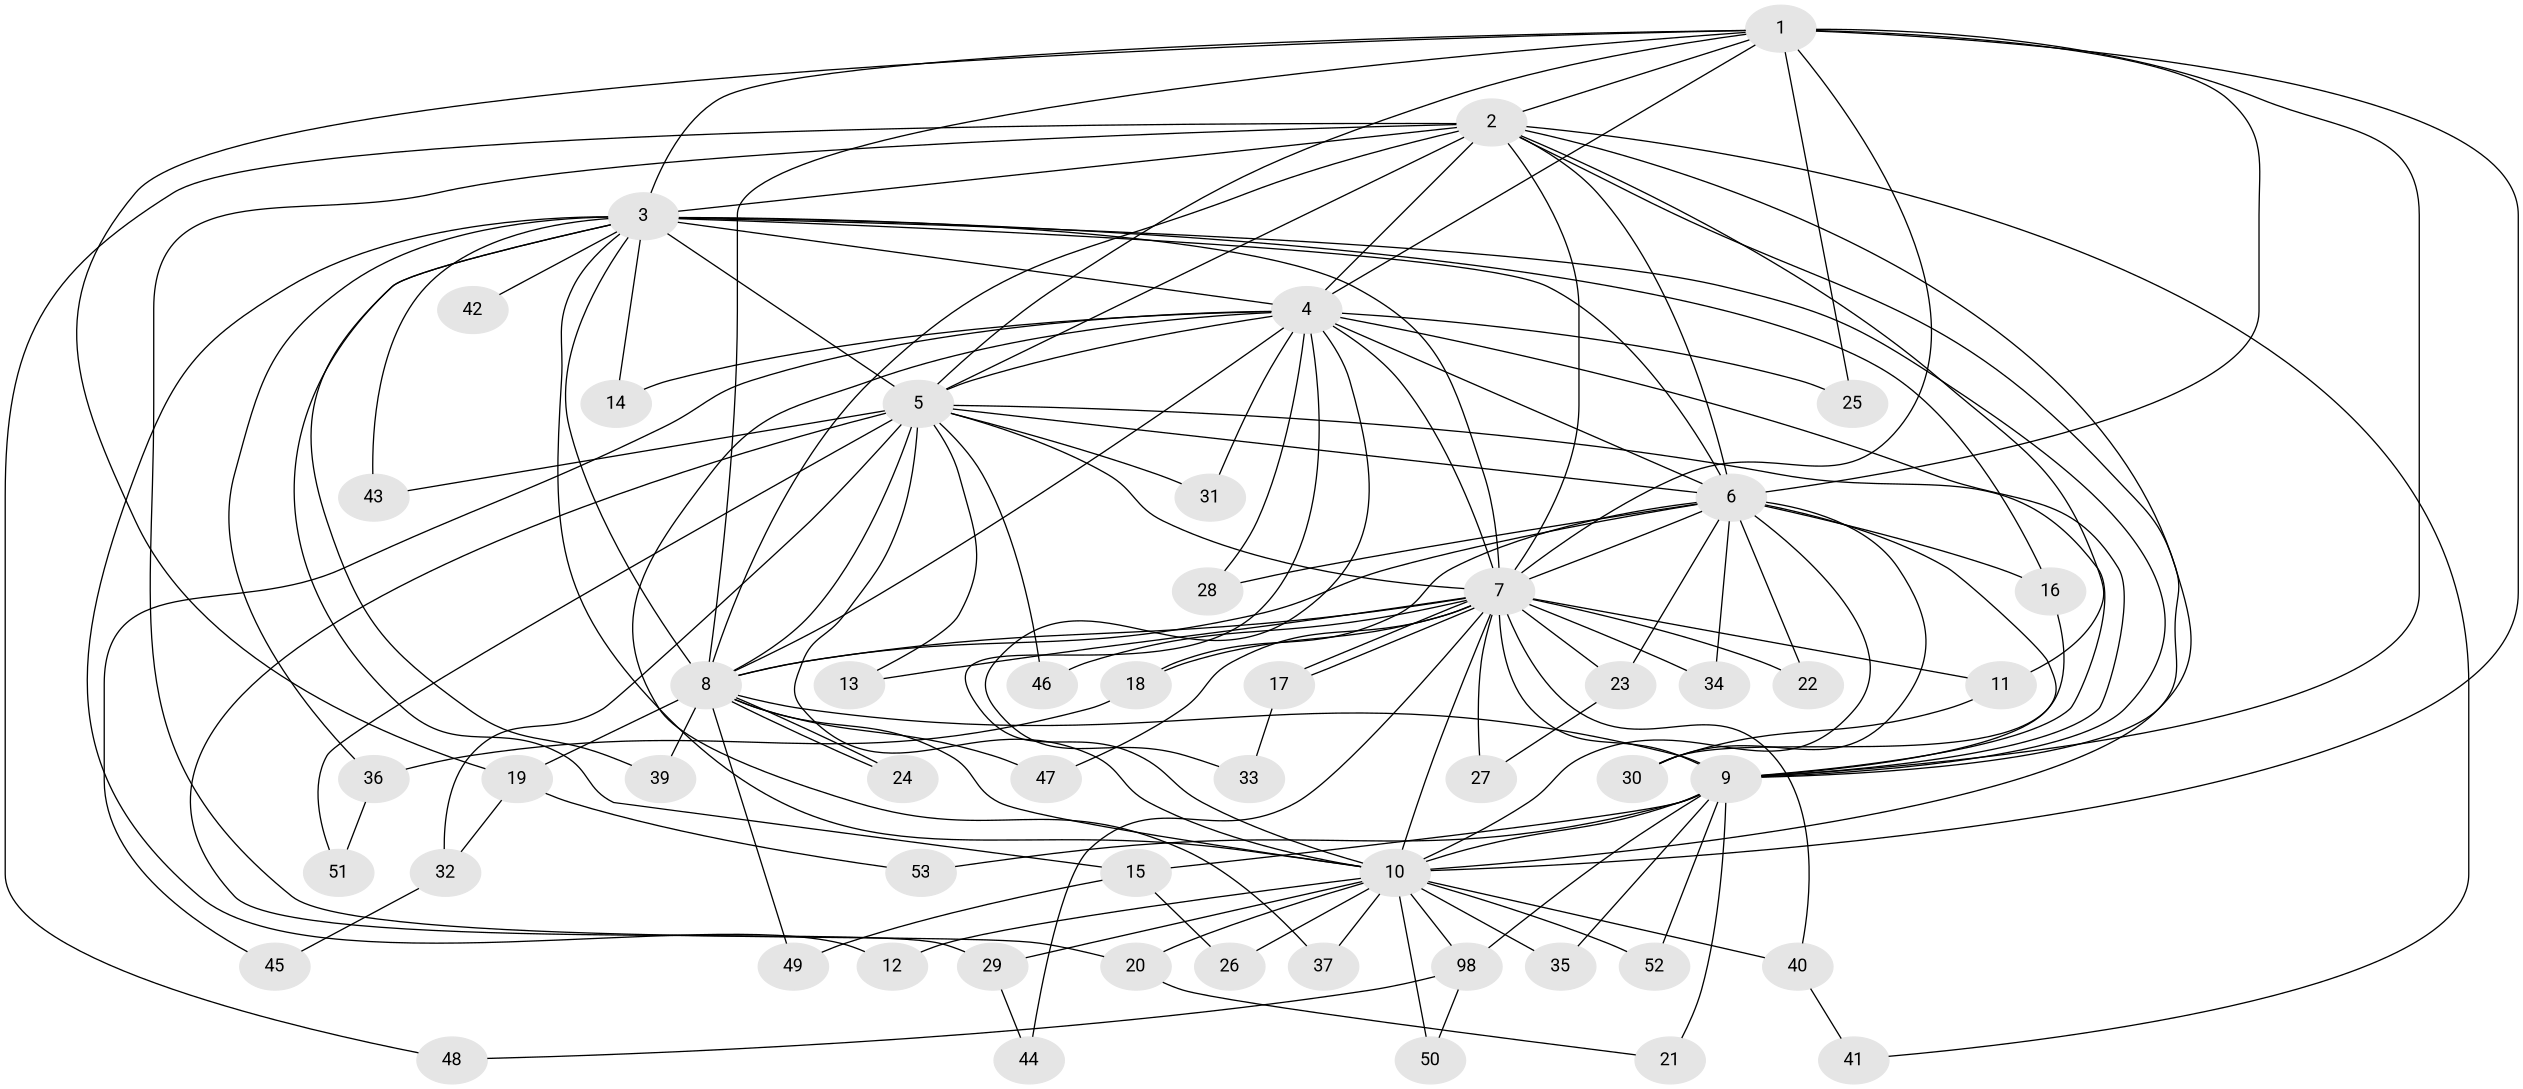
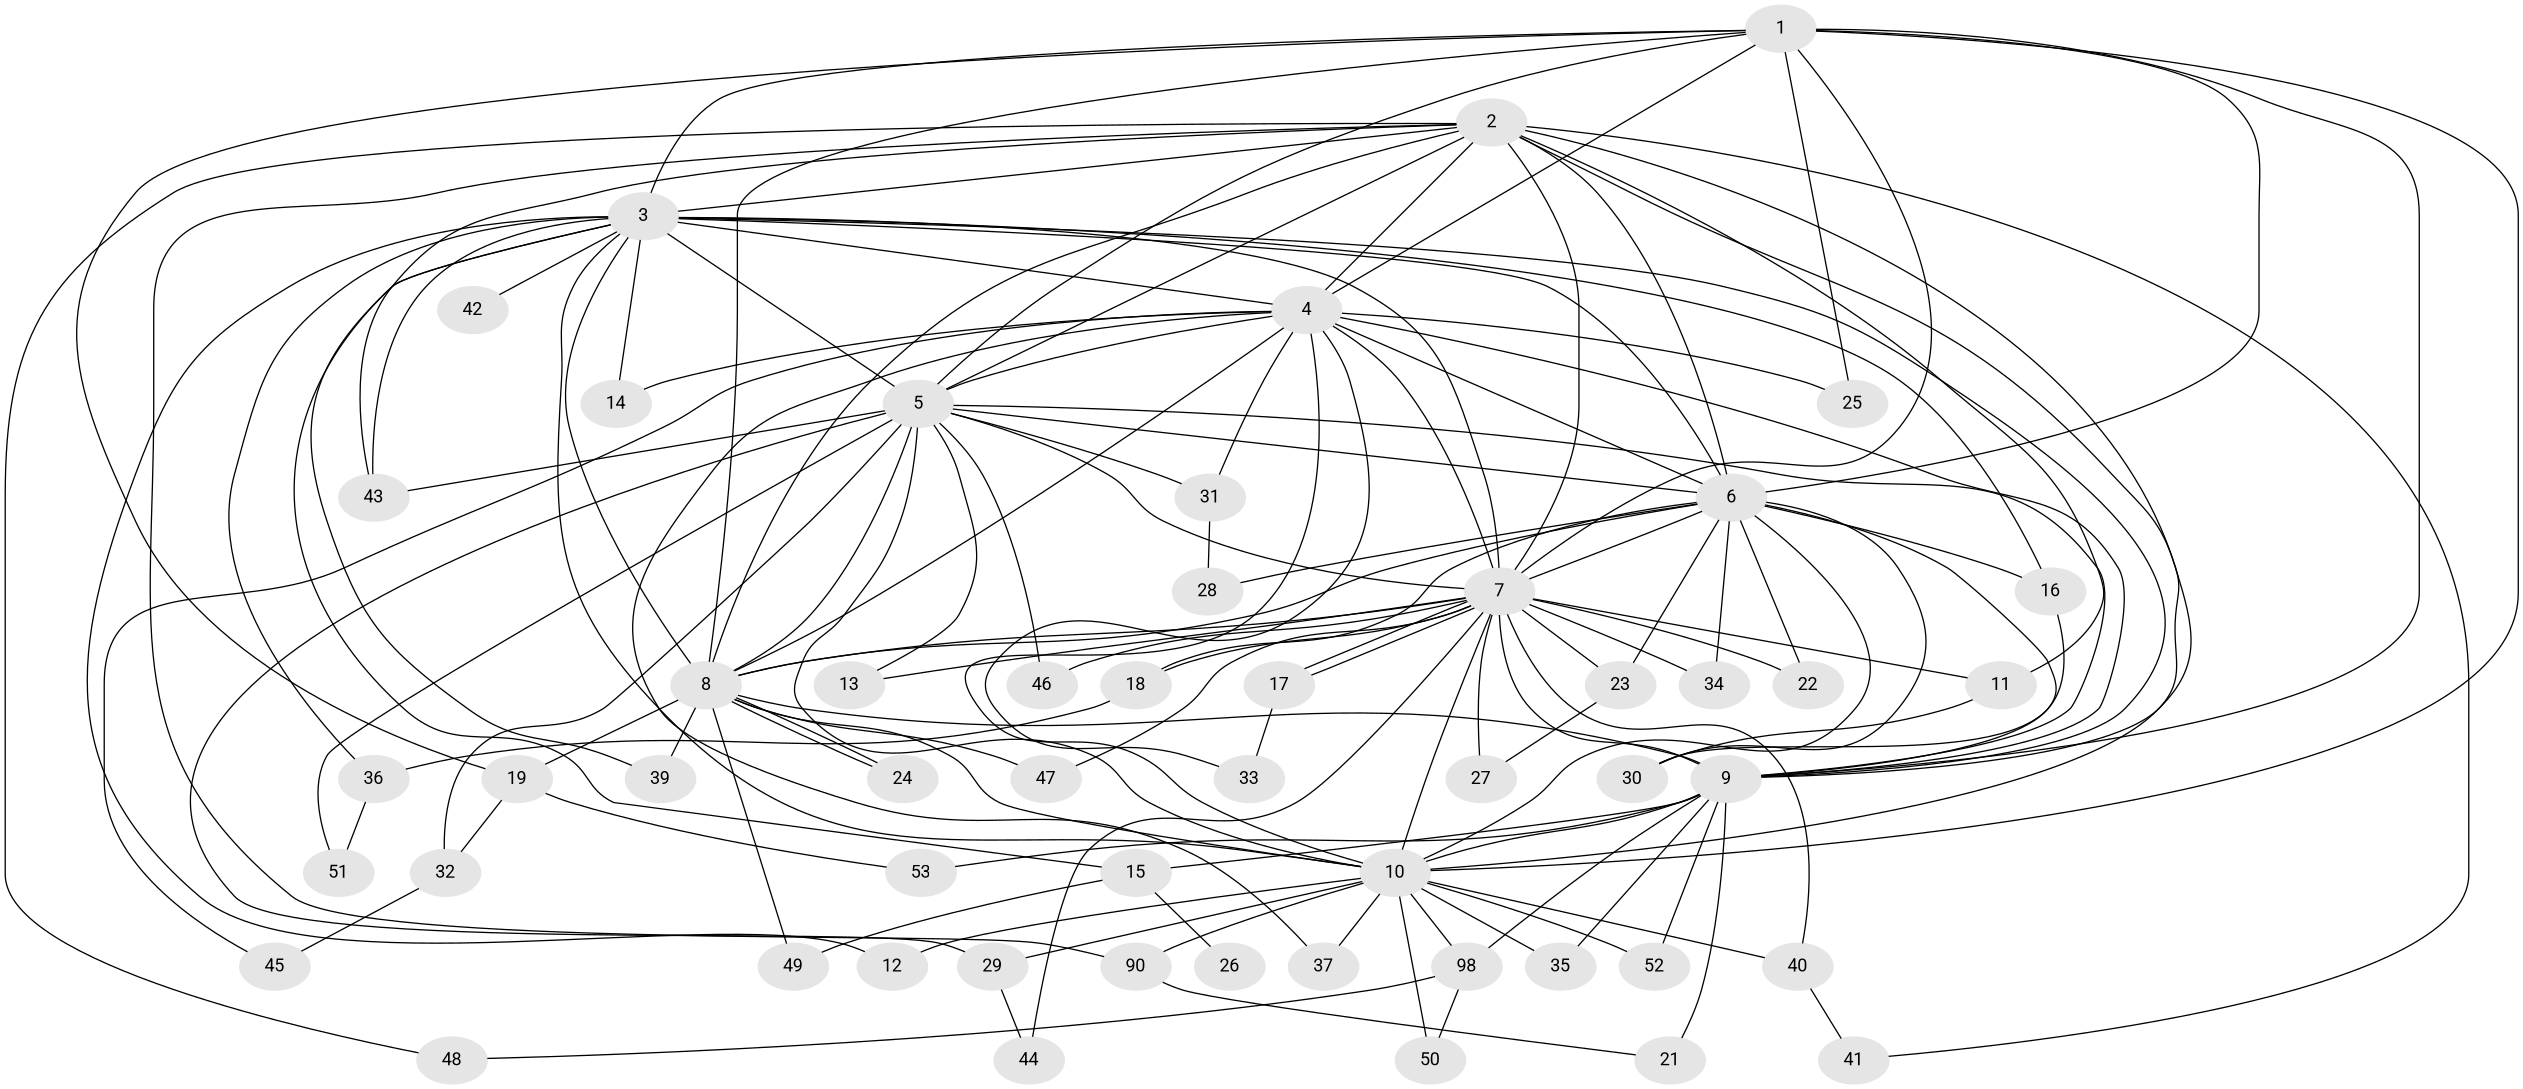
(1636, 76) -> (781, 165)
(1280, 458) -> (1209, 549)
(1313, 920) -> none
(1136, 967) -> (1136, 967)
